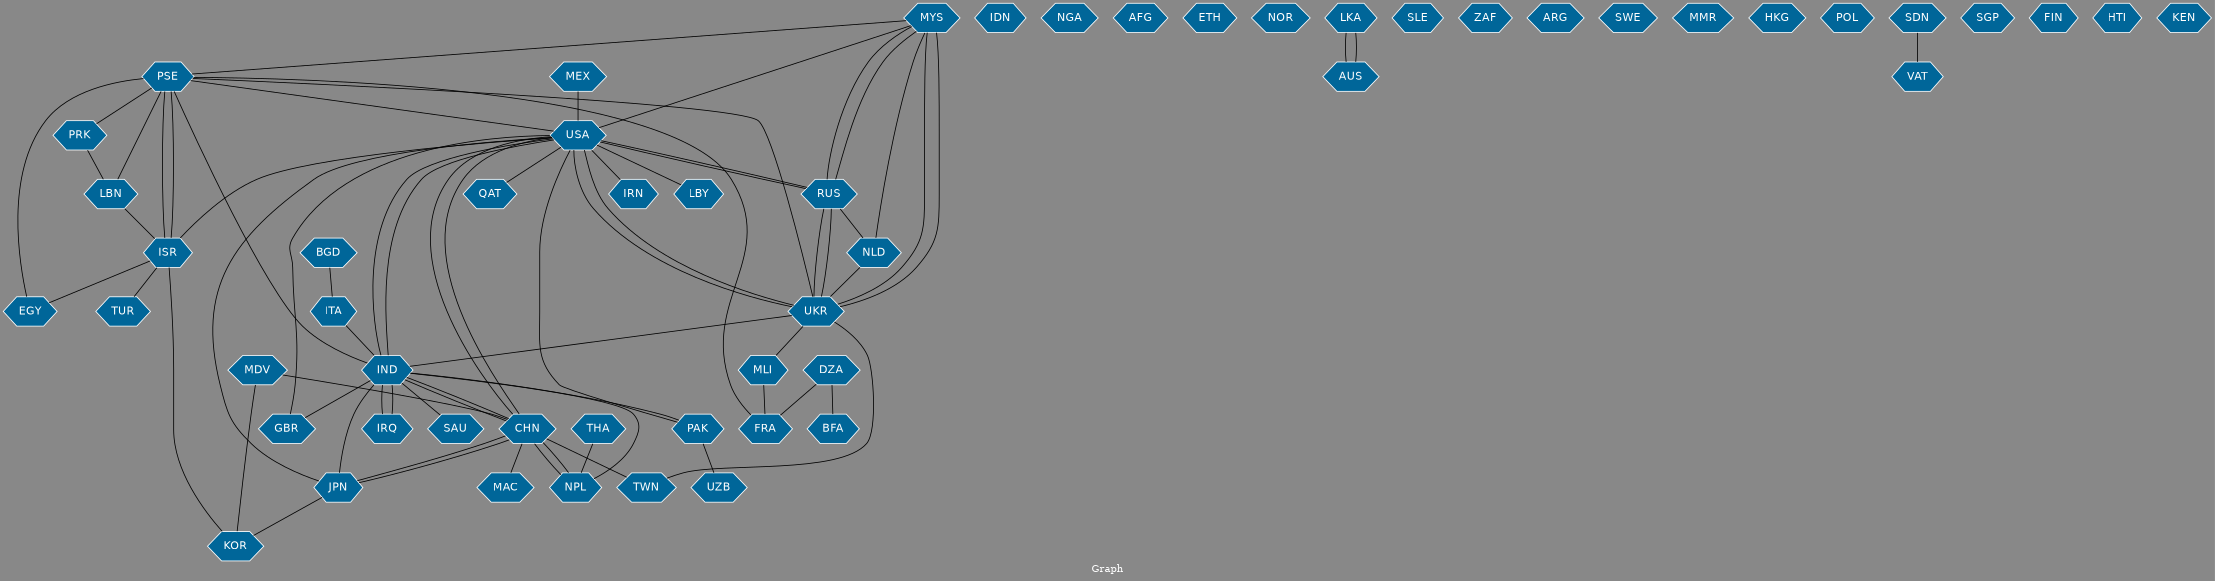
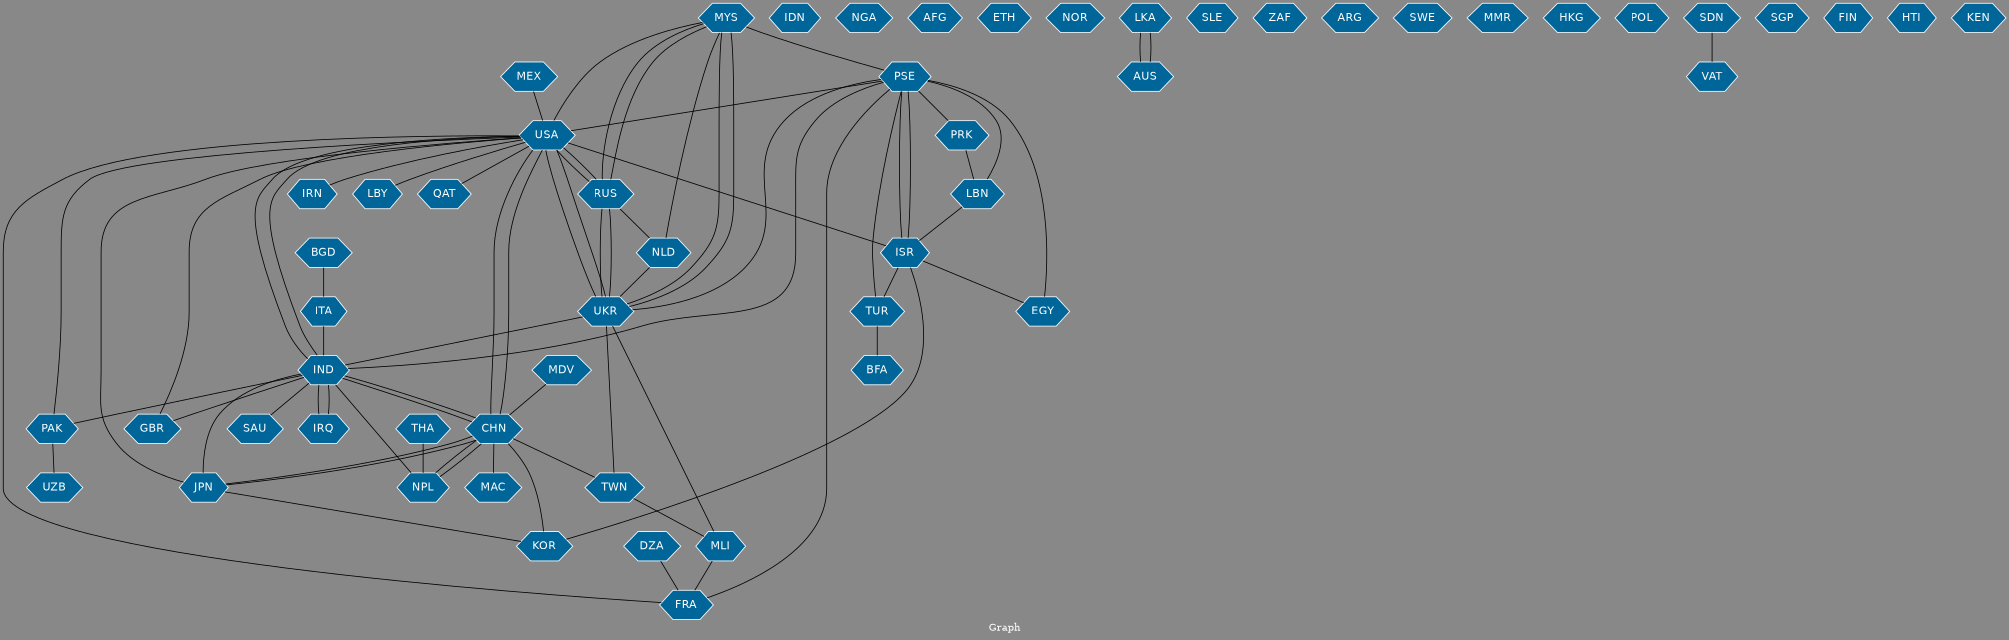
none -> (879, 193)
(832, 400) -> (877, 341)
none -> (3, 428)
(246, 458) -> (534, 484)
none -> (669, 517)
